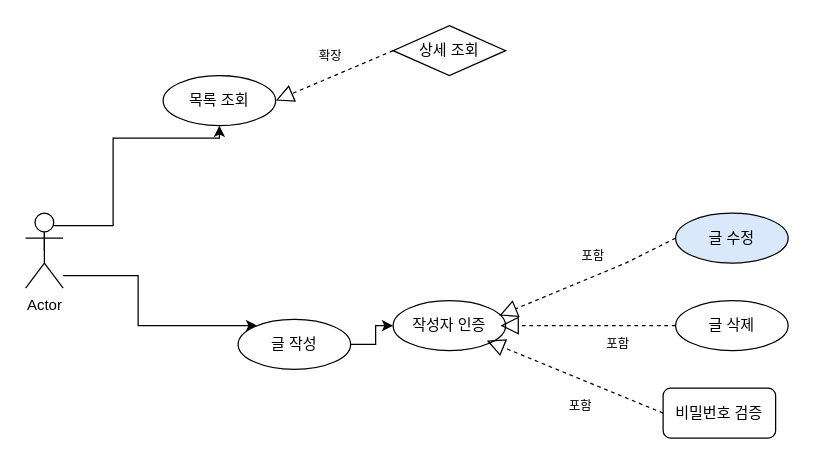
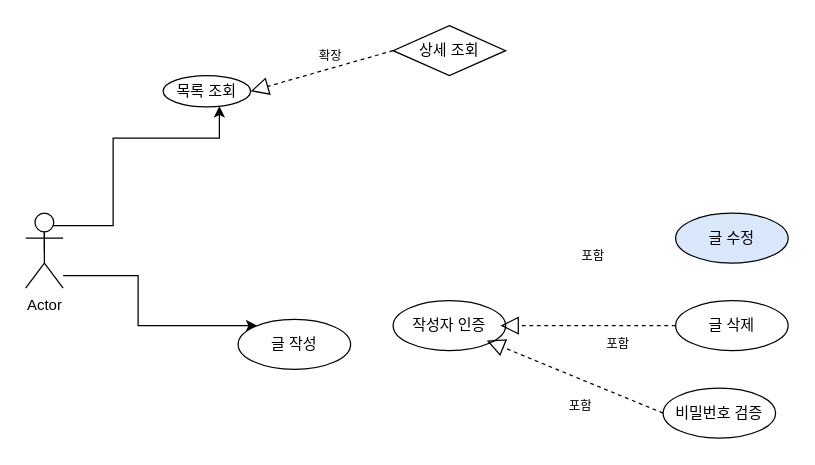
(219, 101) -> (207, 91)
(596, 275) -> none
(376, 343) -> none
(719, 413) -> (719, 413)
